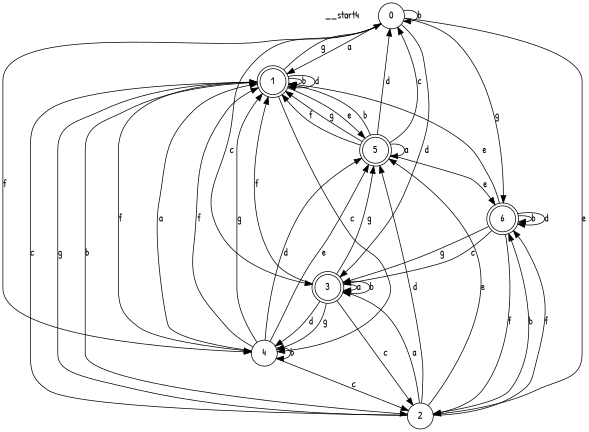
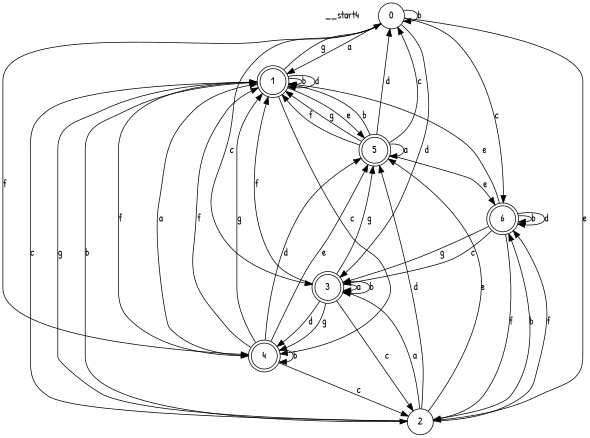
(497, 116) -> (497, 116)
(264, 353) -> (264, 356)
